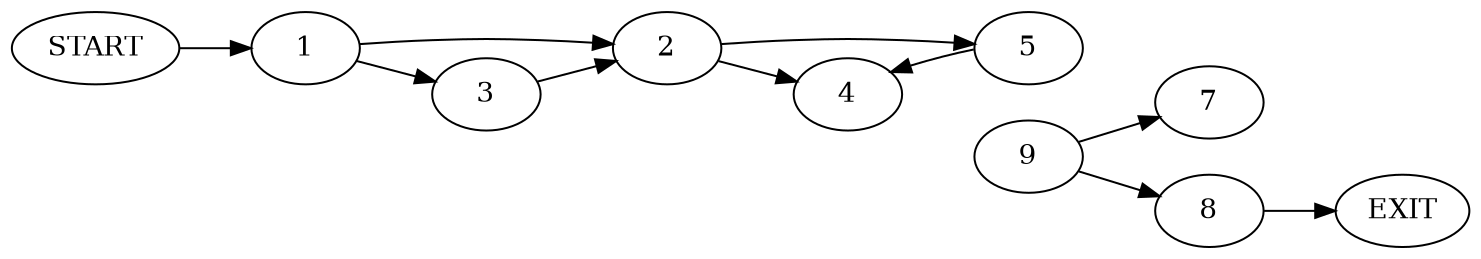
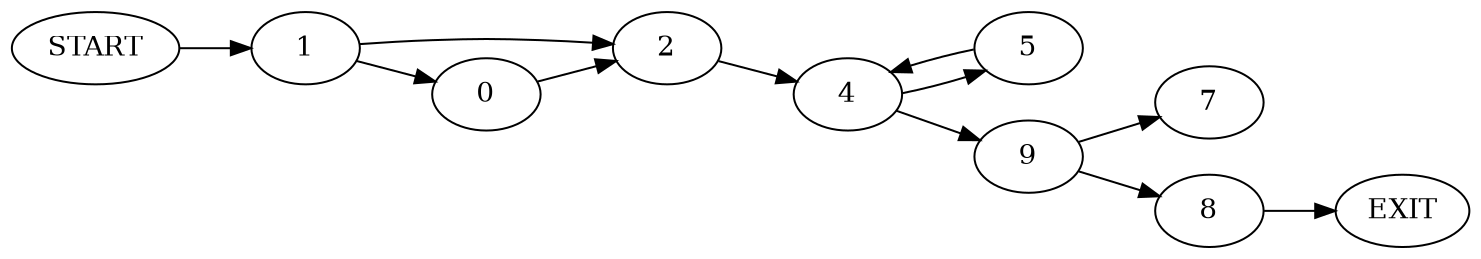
(838, 39) -> (935, 86)
(486, 94) -> (486, 94)
none -> (929, 122)
